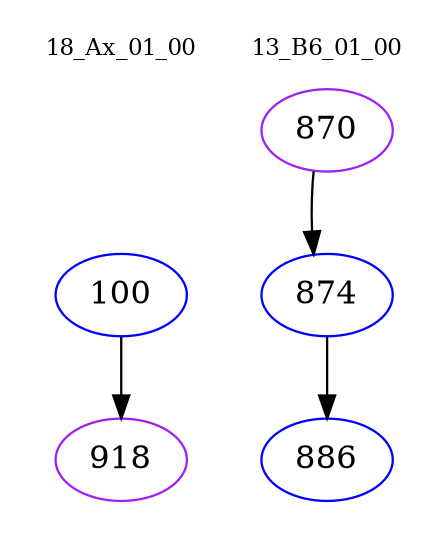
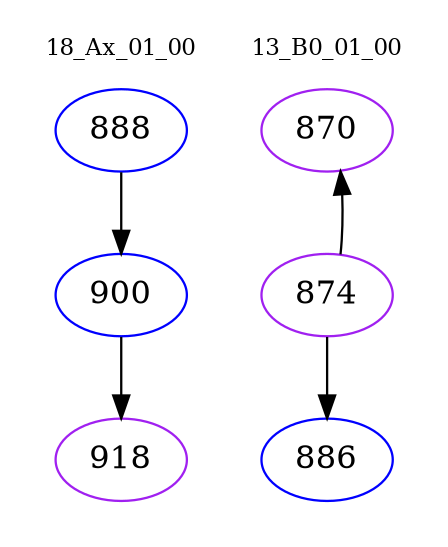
(327, 49) -> (327, 49)
none -> (121, 130)
(312, 201) -> (342, 225)
(121, 295) -> (121, 295)
(327, 295) -> (327, 295)
